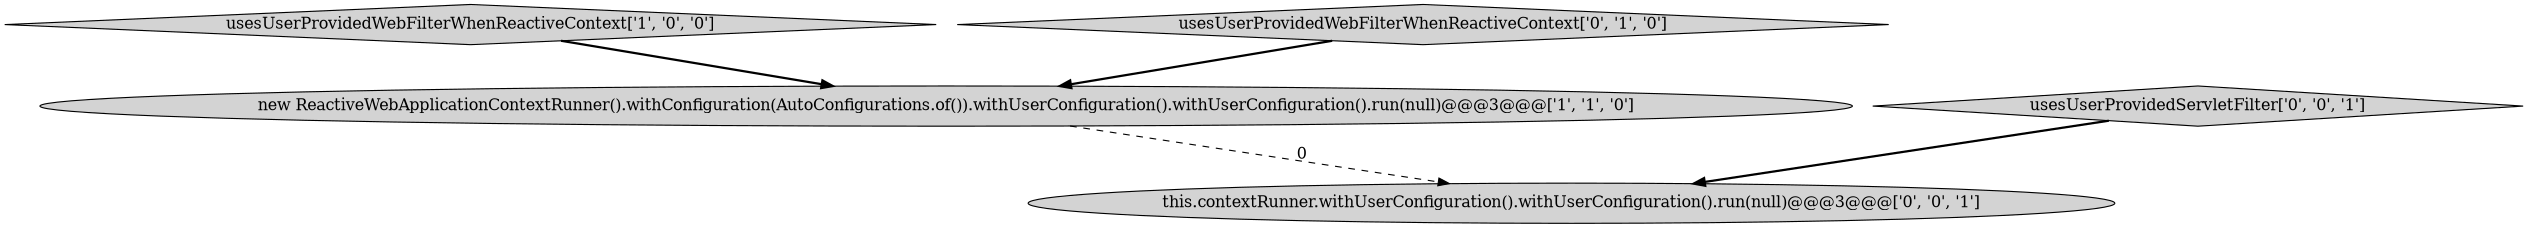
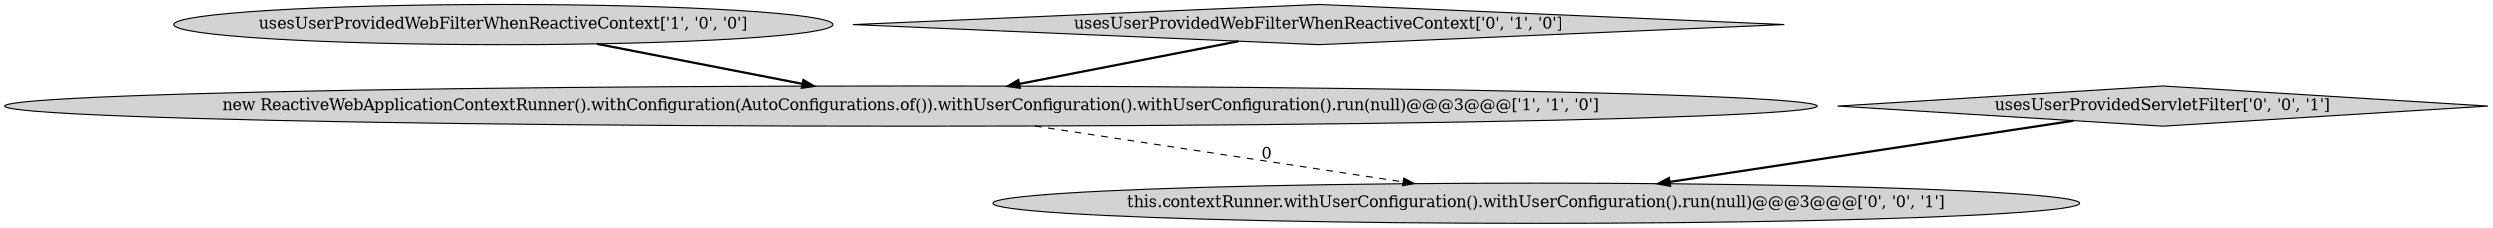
(470, 25) -> (503, 25)
